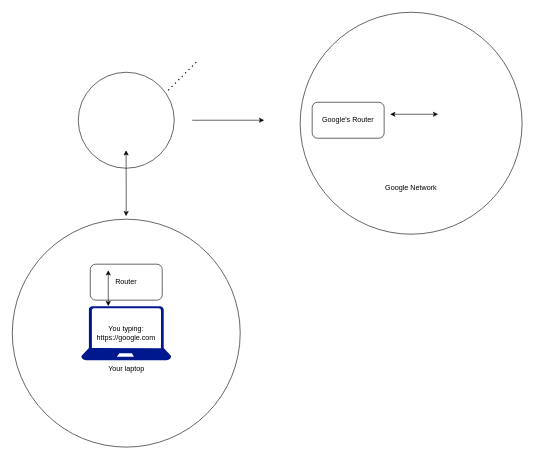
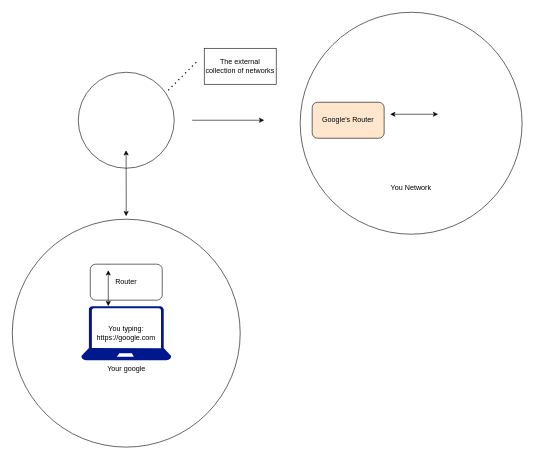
none -> (240, 66)
(348, 120) -> (348, 120)
(411, 123) -> (411, 123)
(127, 369) -> (127, 369)
